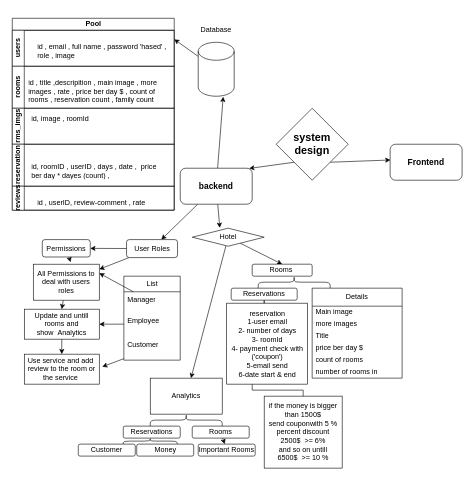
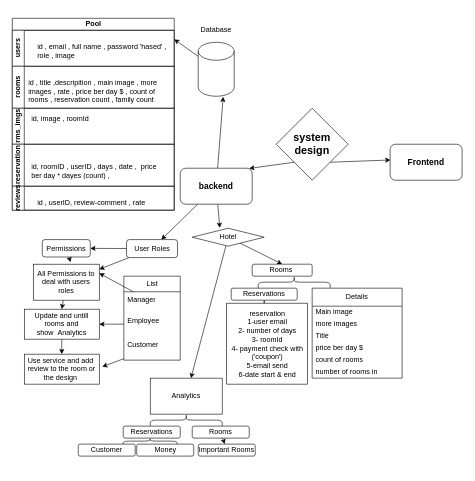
(62, 369) -> (62, 369)
(278, 390) -> none
(303, 432) -> none
